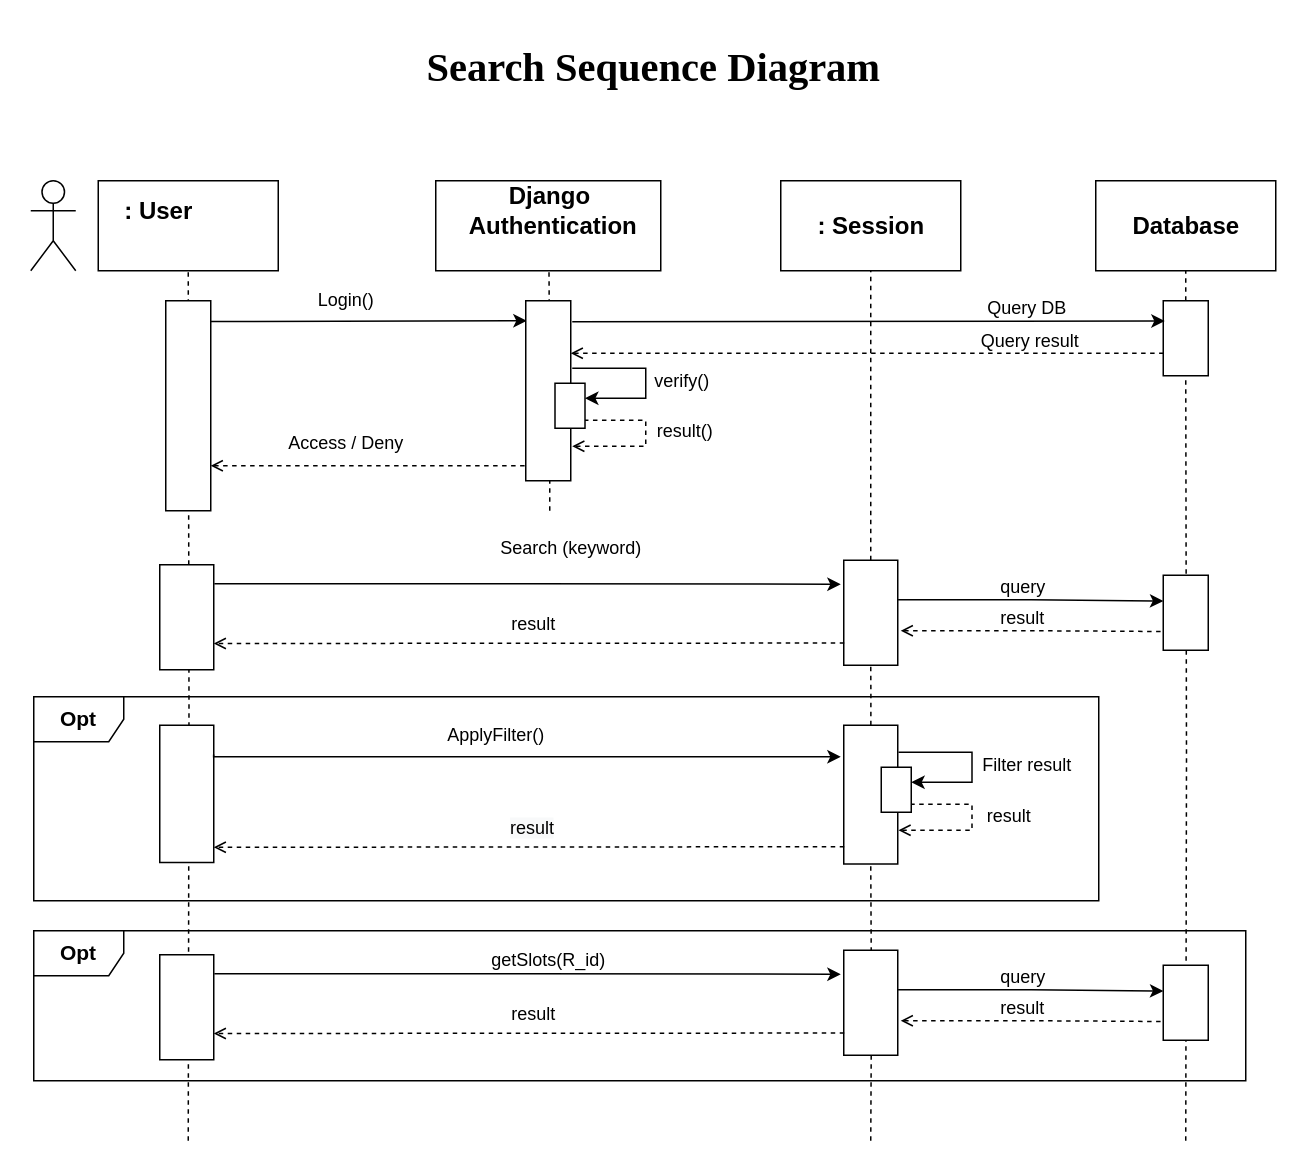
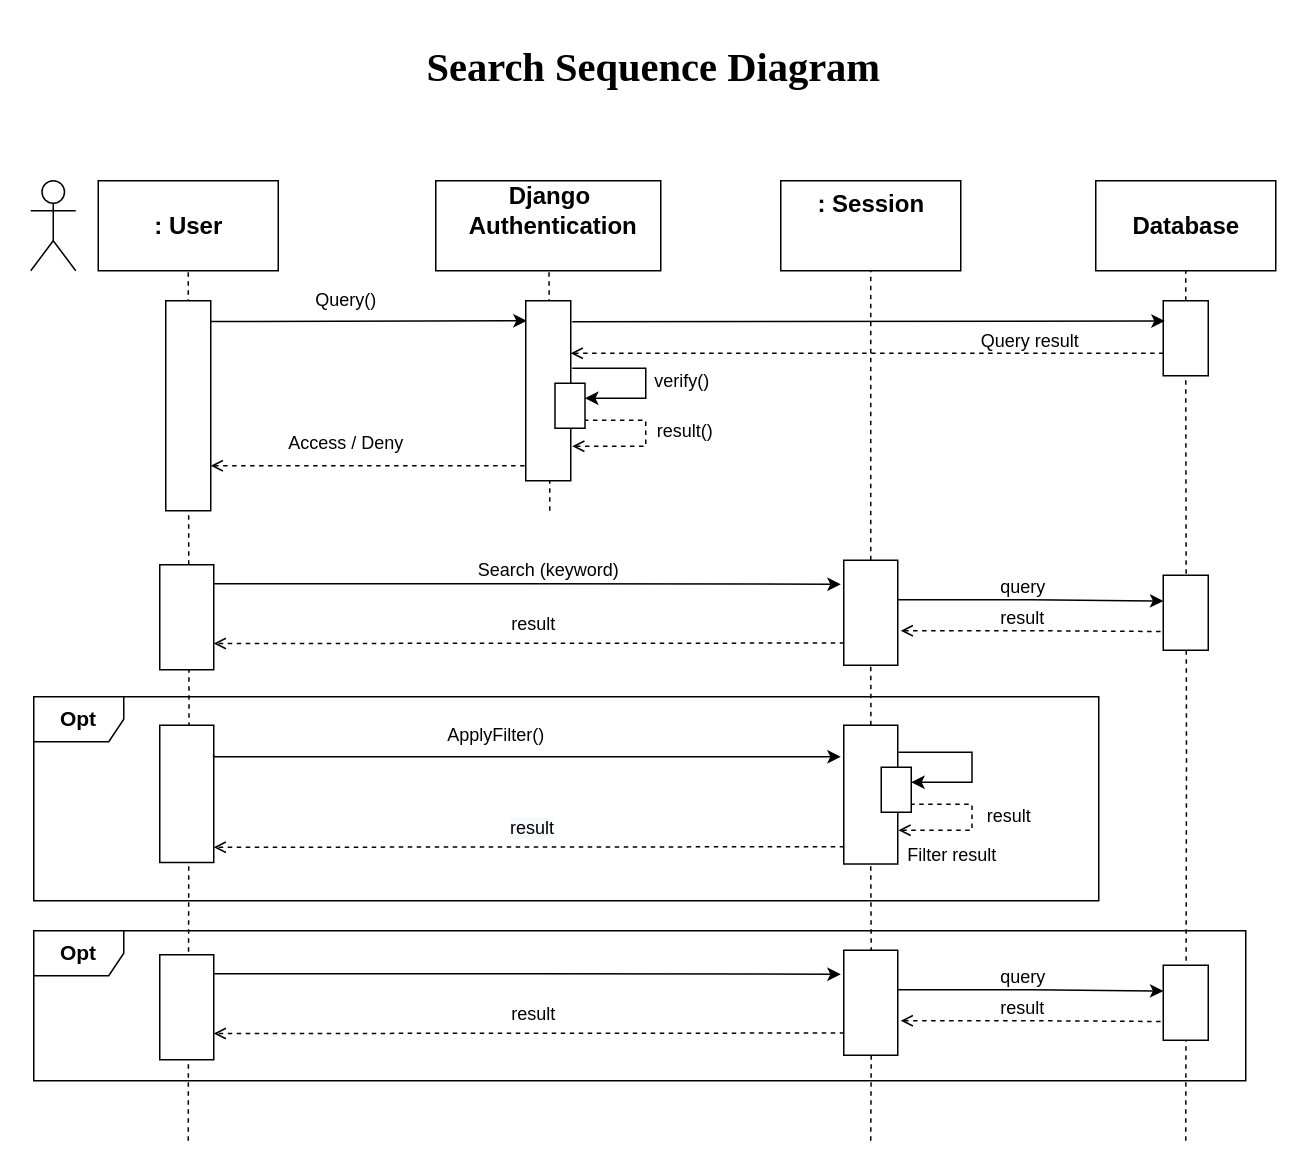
(158, 211) -> (188, 226)
(871, 226) -> (871, 203)
(347, 301) -> (347, 301)
(1027, 308) -> none
(571, 548) -> (548, 571)
(1027, 766) -> (952, 856)
(548, 961) -> none
